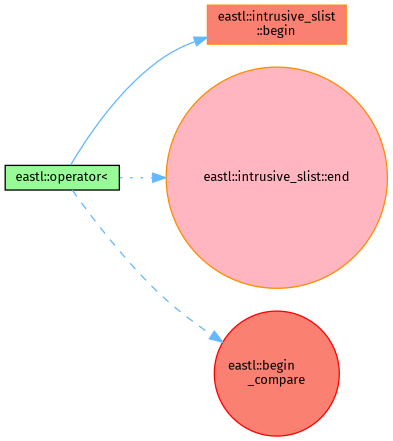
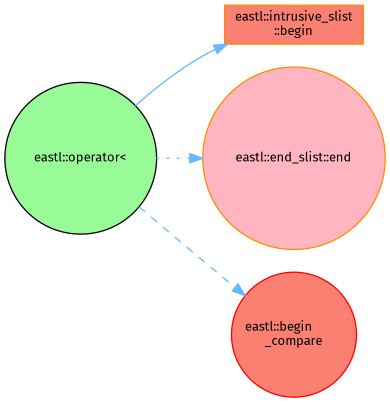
(62, 178) -> (81, 158)
(277, 178) -> (294, 158)
